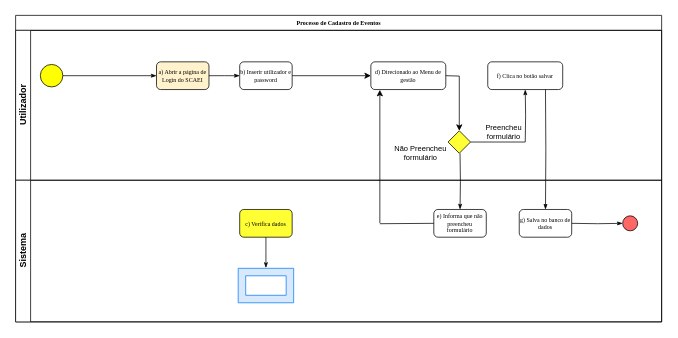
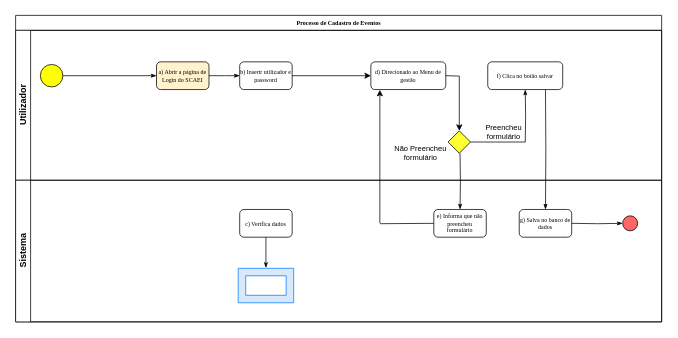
(266, 224) -> (266, 224)
